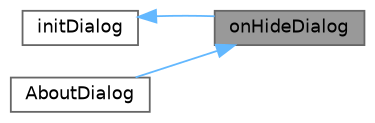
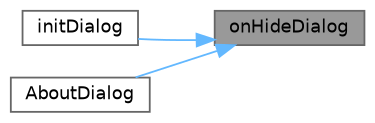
(186, 16) -> (167, 40)
